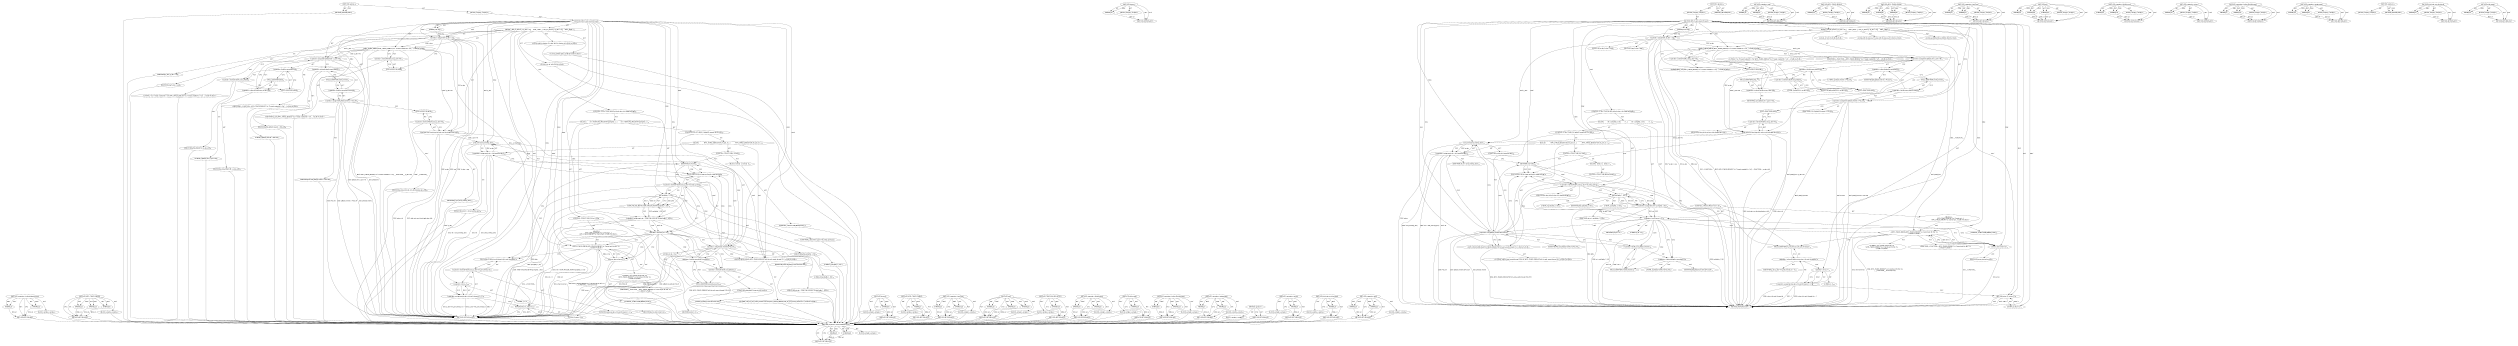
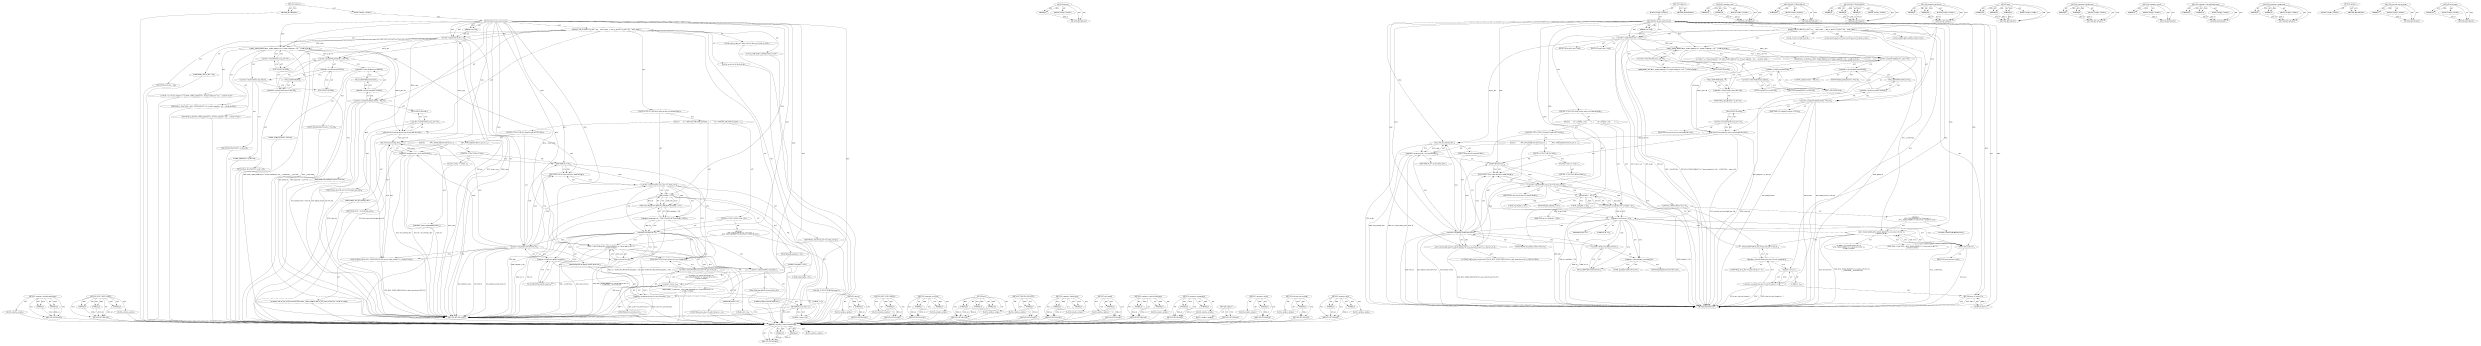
(808, 290) -> none
